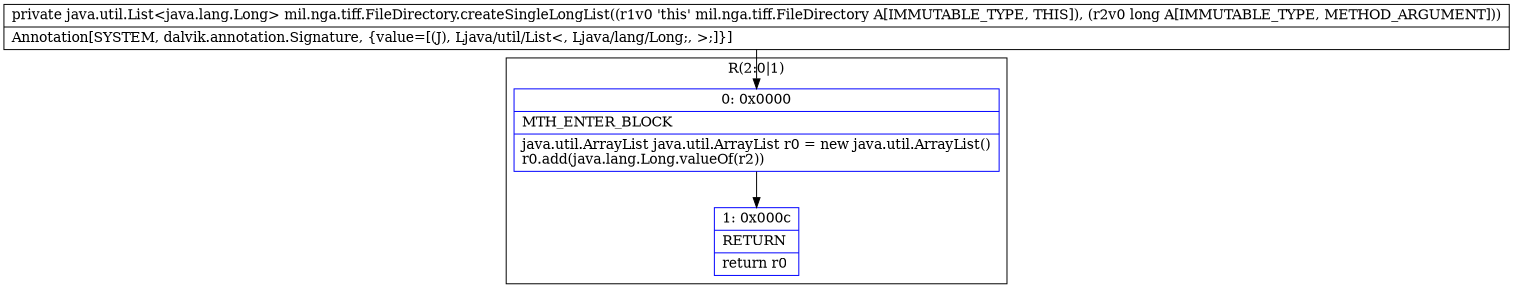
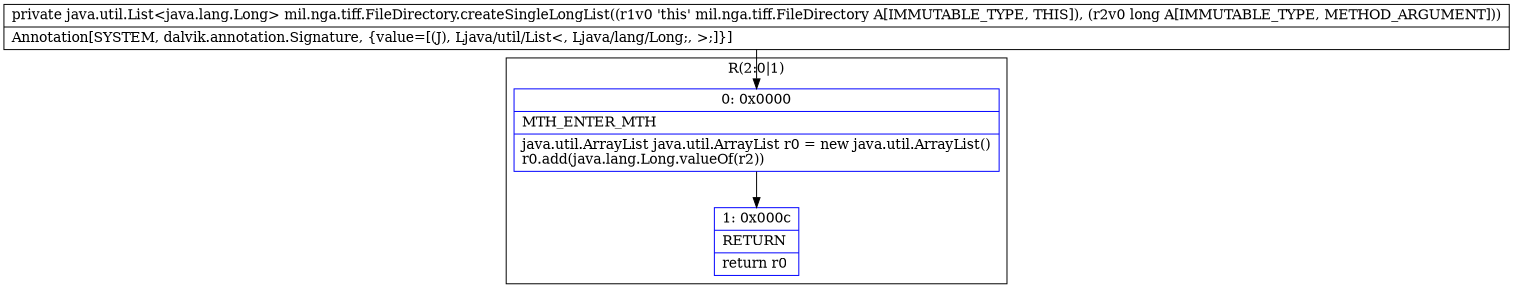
(598, 122) -> (589, 122)
